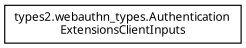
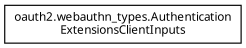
(123, 24) -> (123, 24)
